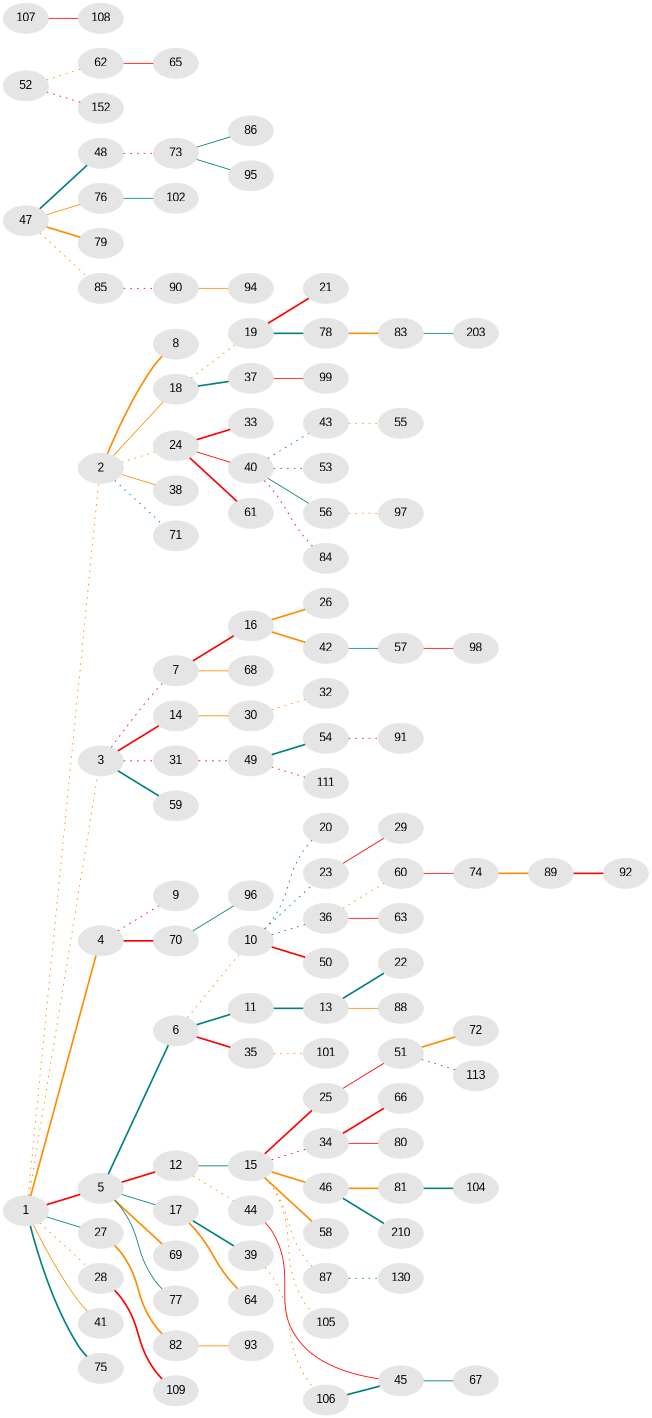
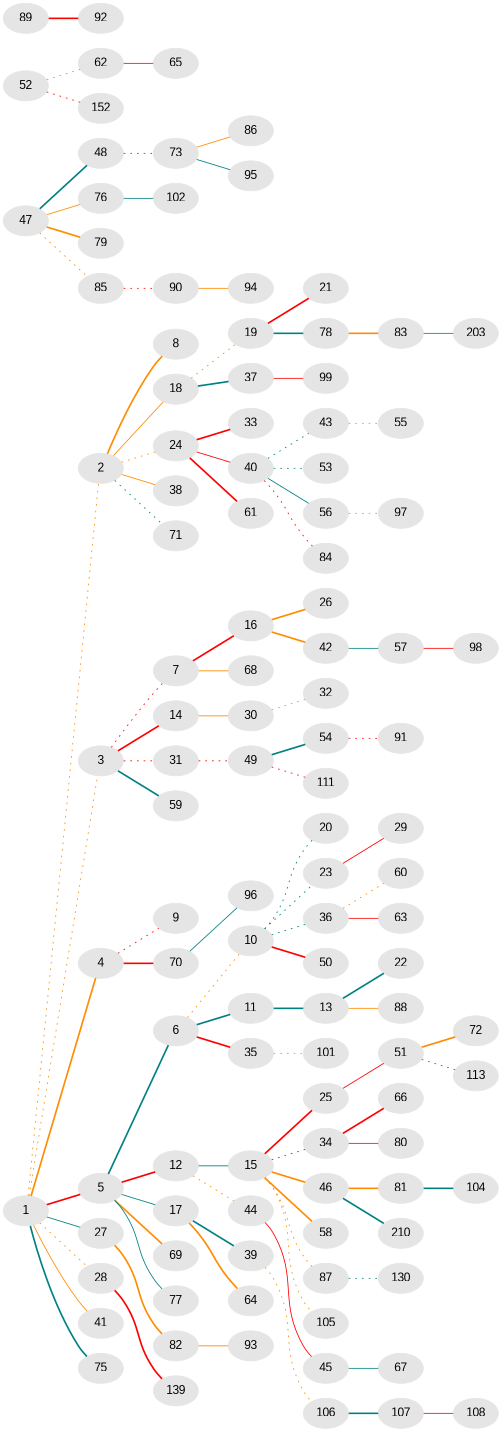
(213, 142) -> (213, 142)
(476, 873) -> none
(363, 1390) -> (363, 1413)
(176, 1391) -> (176, 1391)
